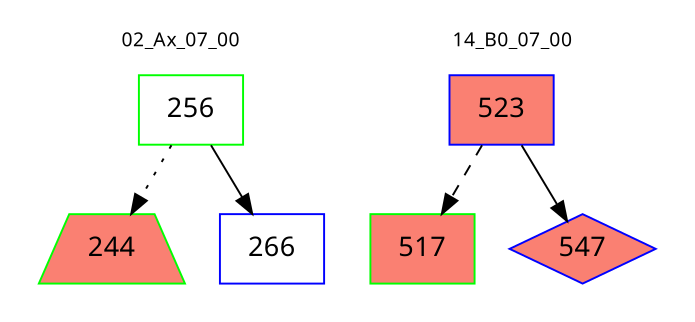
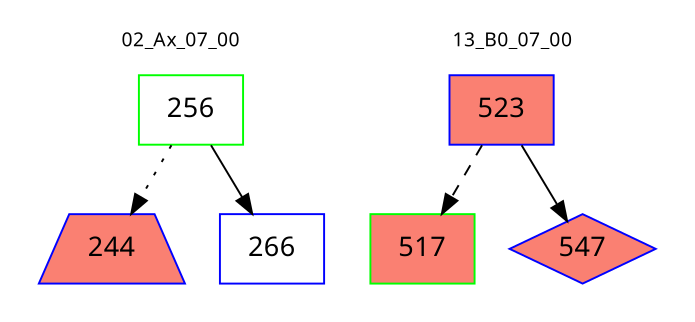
(513, 41) -> (513, 41)
(112, 249) -> (112, 249)
